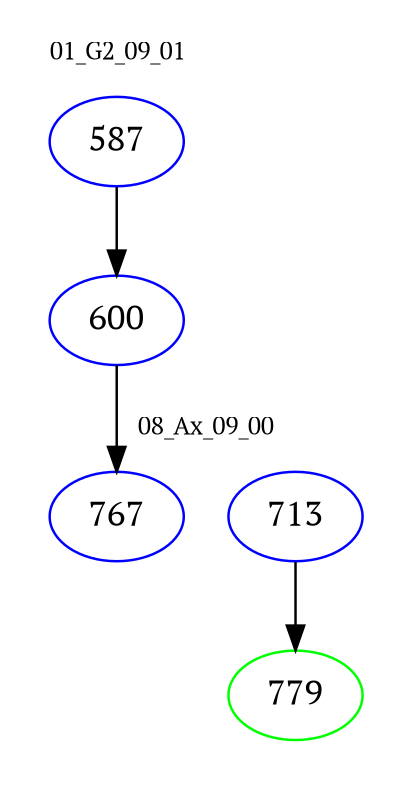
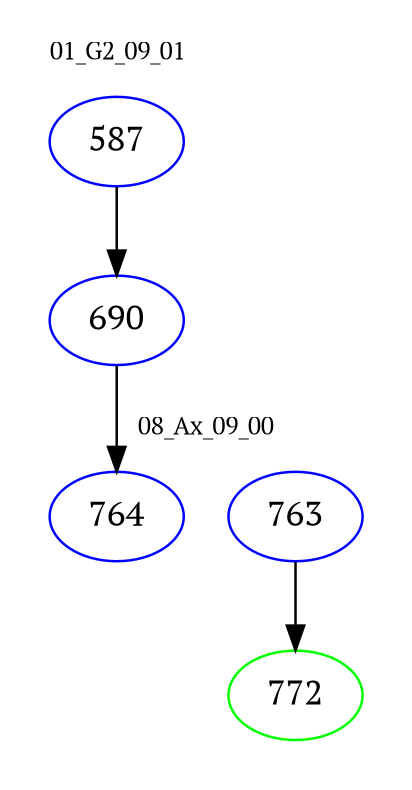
(117, 320) -> (117, 320)
(117, 517) -> (117, 517)
(296, 517) -> (296, 517)
(296, 695) -> (296, 695)
